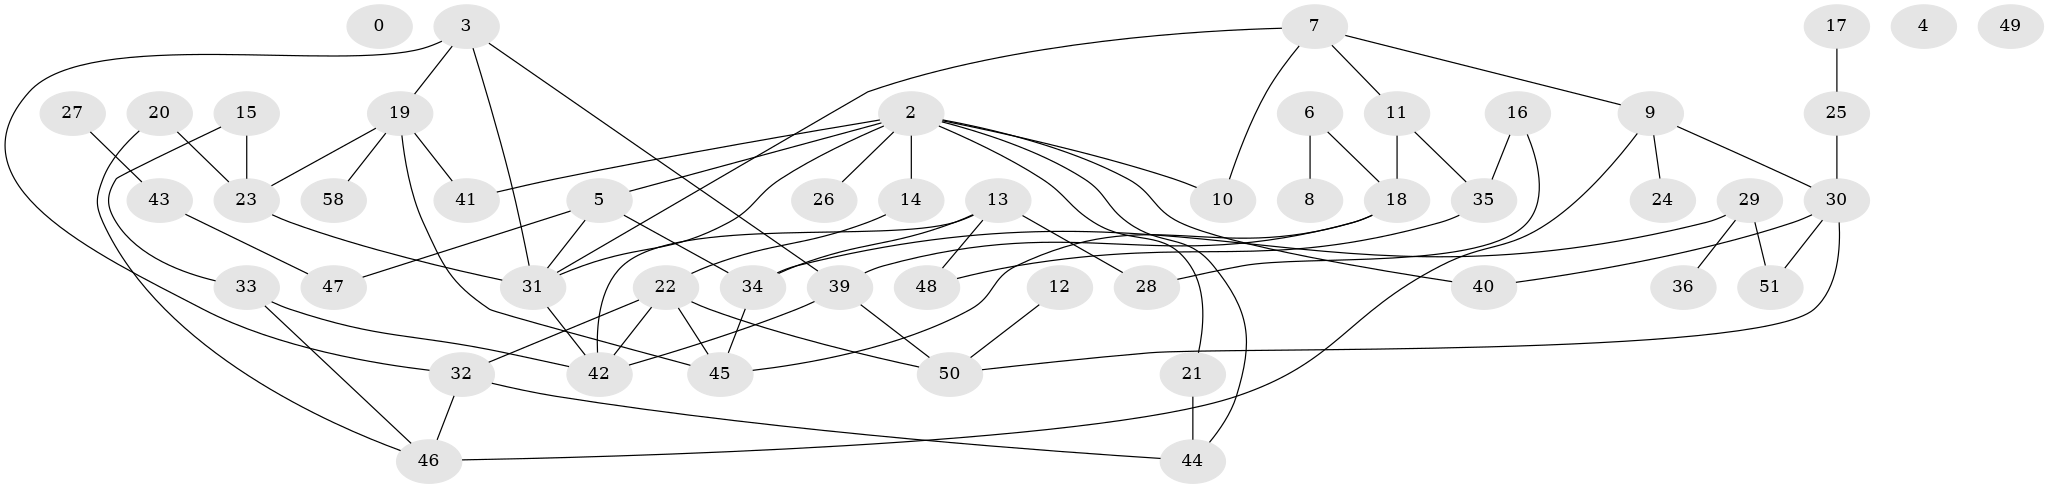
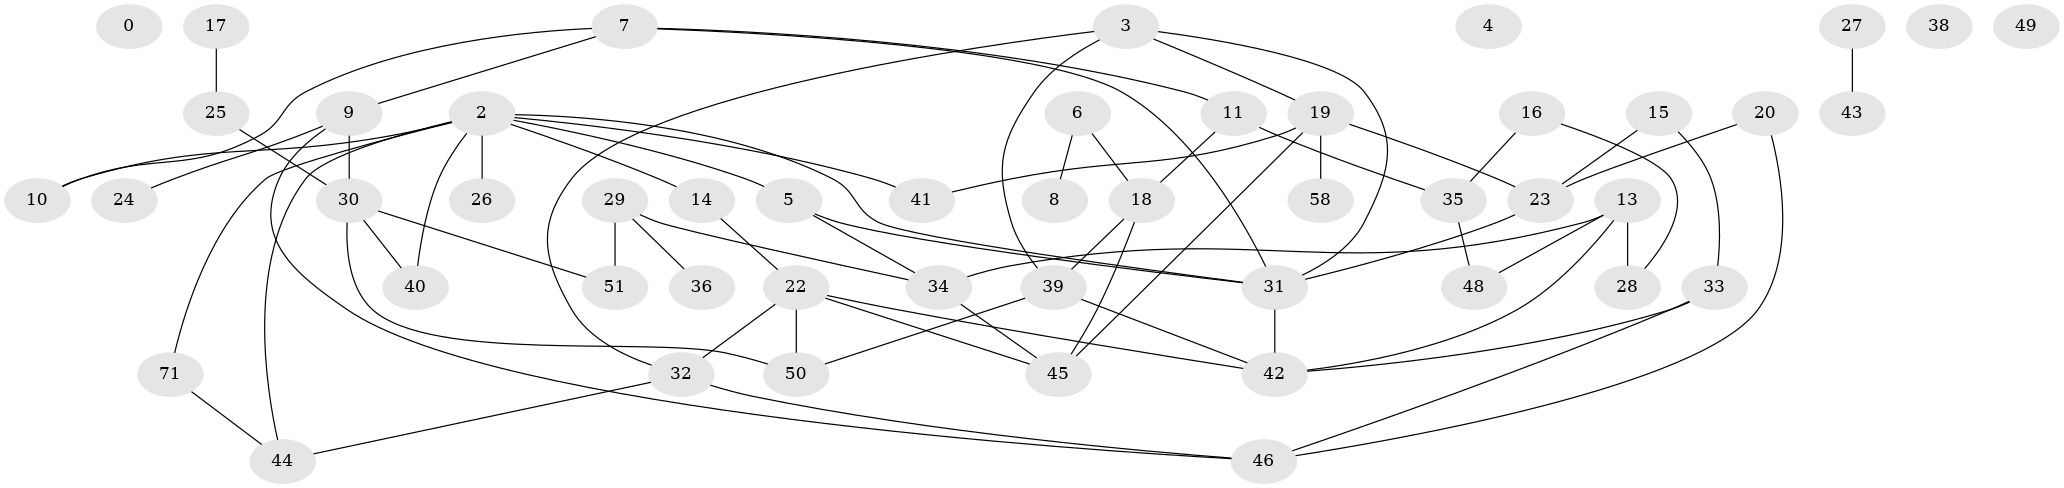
none -> (1939, 27)
(334, 288) -> none
(1060, 288) -> none
(1193, 375) -> (170, 375)
